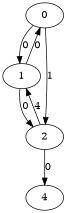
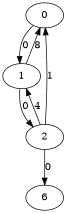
(38, 46) -> (38, 46)
(47, 73) -> (47, 80)
(45, 198) -> (45, 198)
